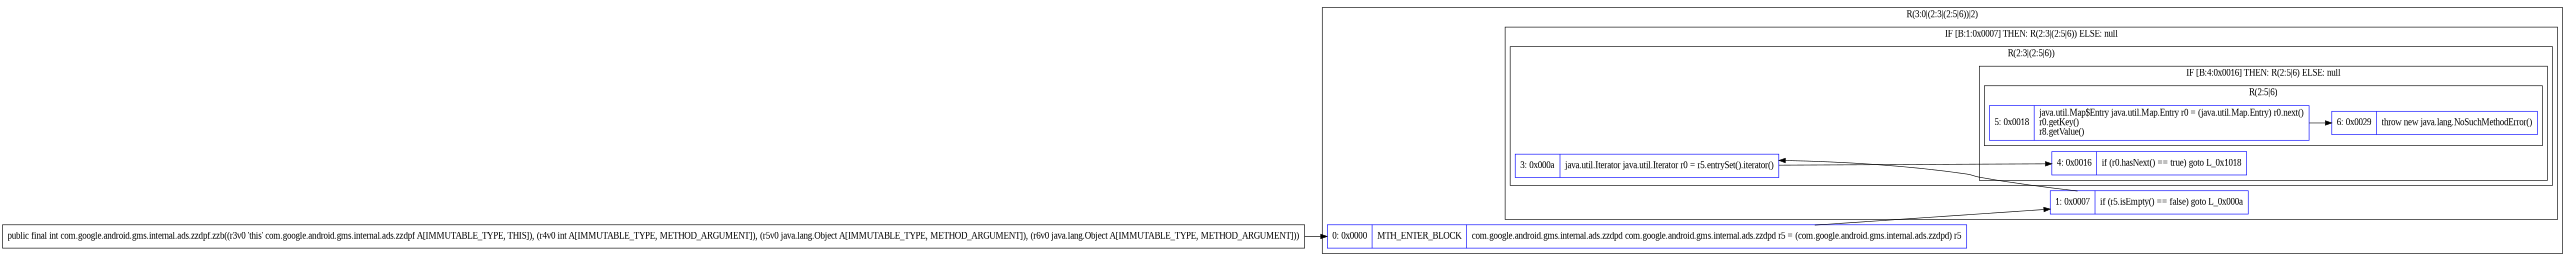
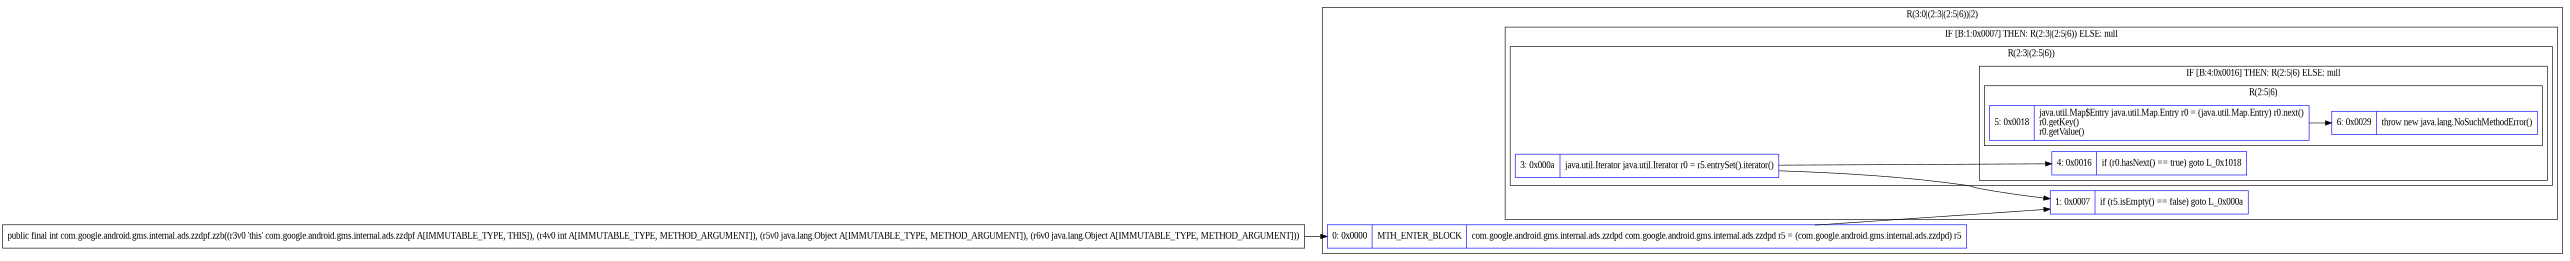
(2062, 132) -> (2062, 132)
(1932, 170) -> (1912, 179)
